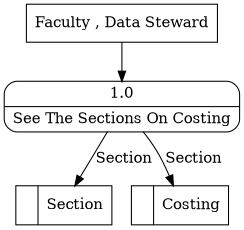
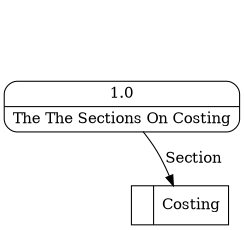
(122, 23) -> none
(122, 119) -> (122, 119)
(64, 205) -> none
